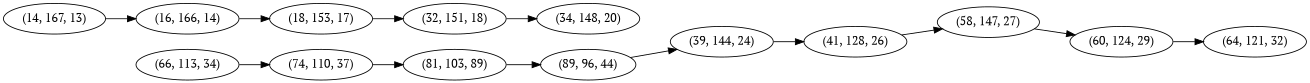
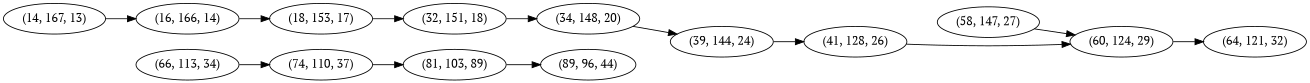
(918, 33) -> (984, 46)
(649, 54) -> (651, 29)
